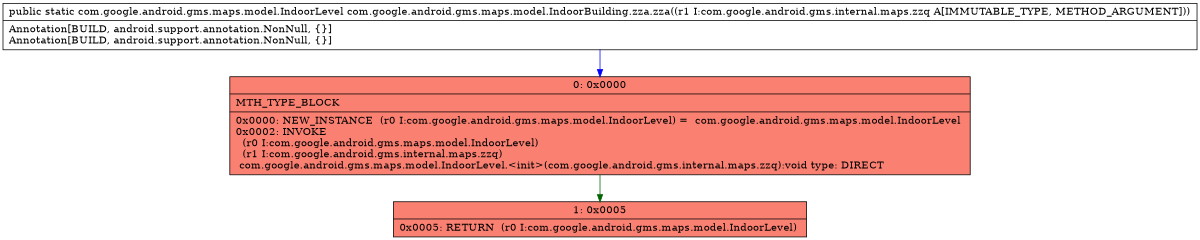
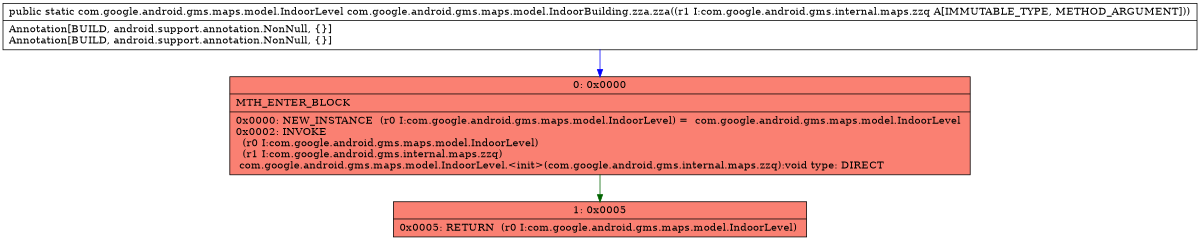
(288, 103) -> (293, 103)
